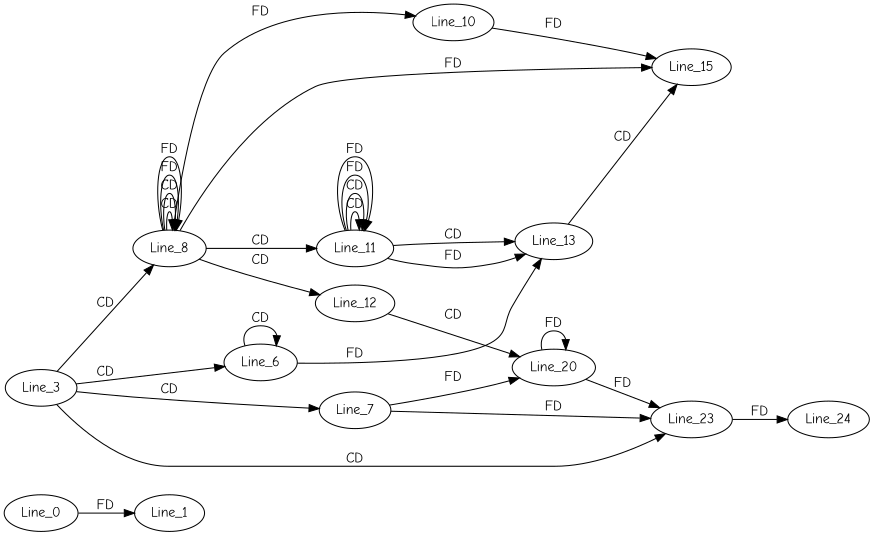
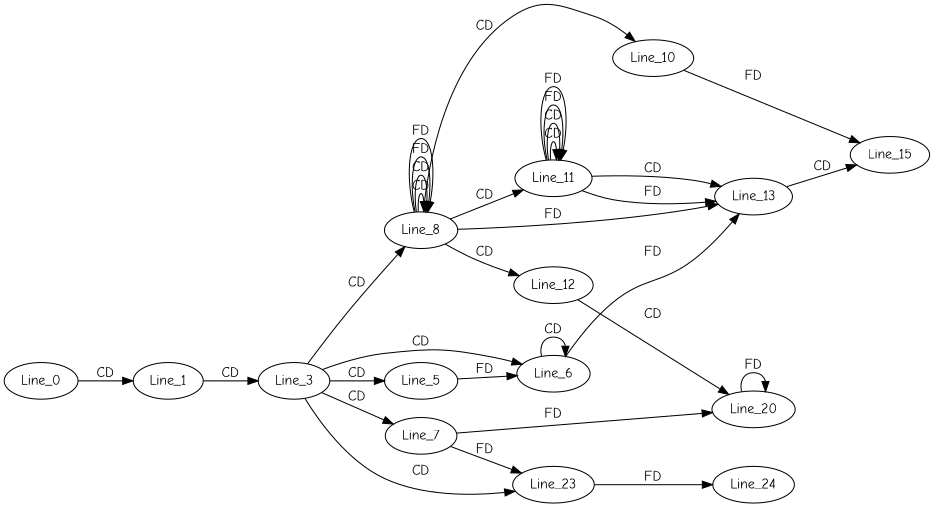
(261, 12) -> (485, 26)
(378, 77) -> (583, 222)
none -> (226, 381)
none -> (421, 381)
(618, 392) -> none
(106, 505) -> (106, 373)
